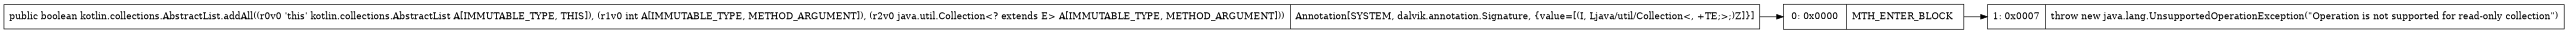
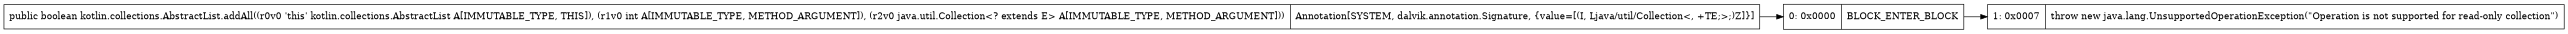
(1903, 16) -> (1903, 16)
